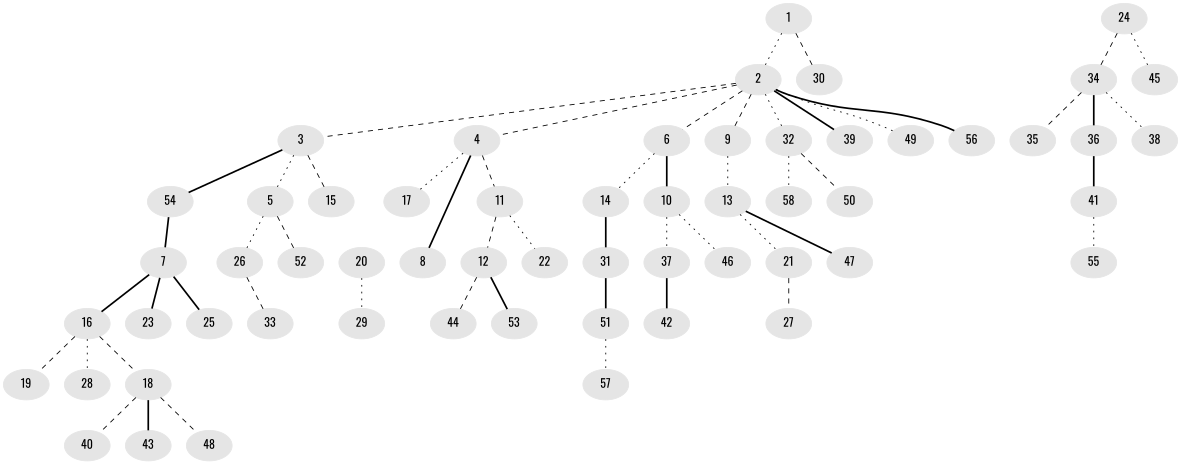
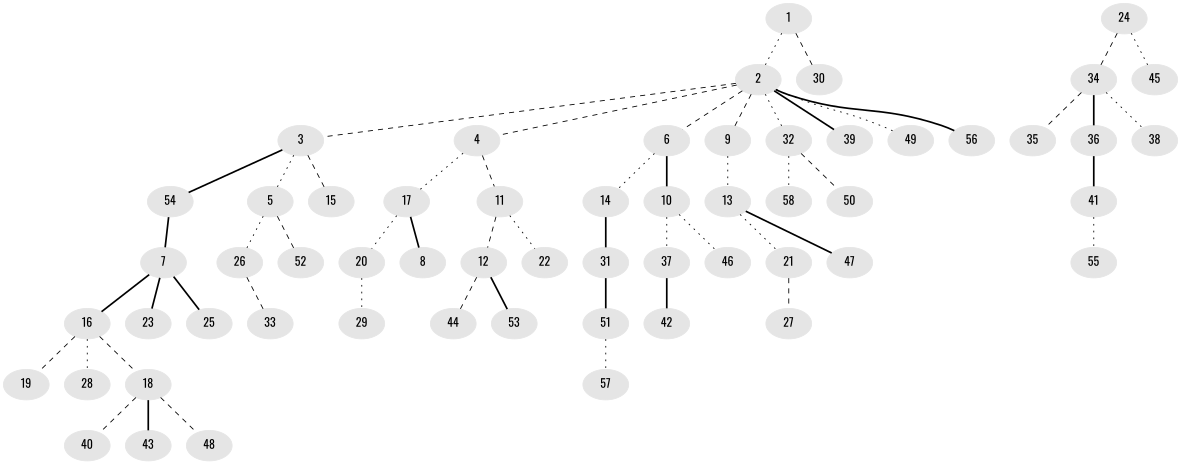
(450, 202) -> (415, 232)
none -> (384, 232)
